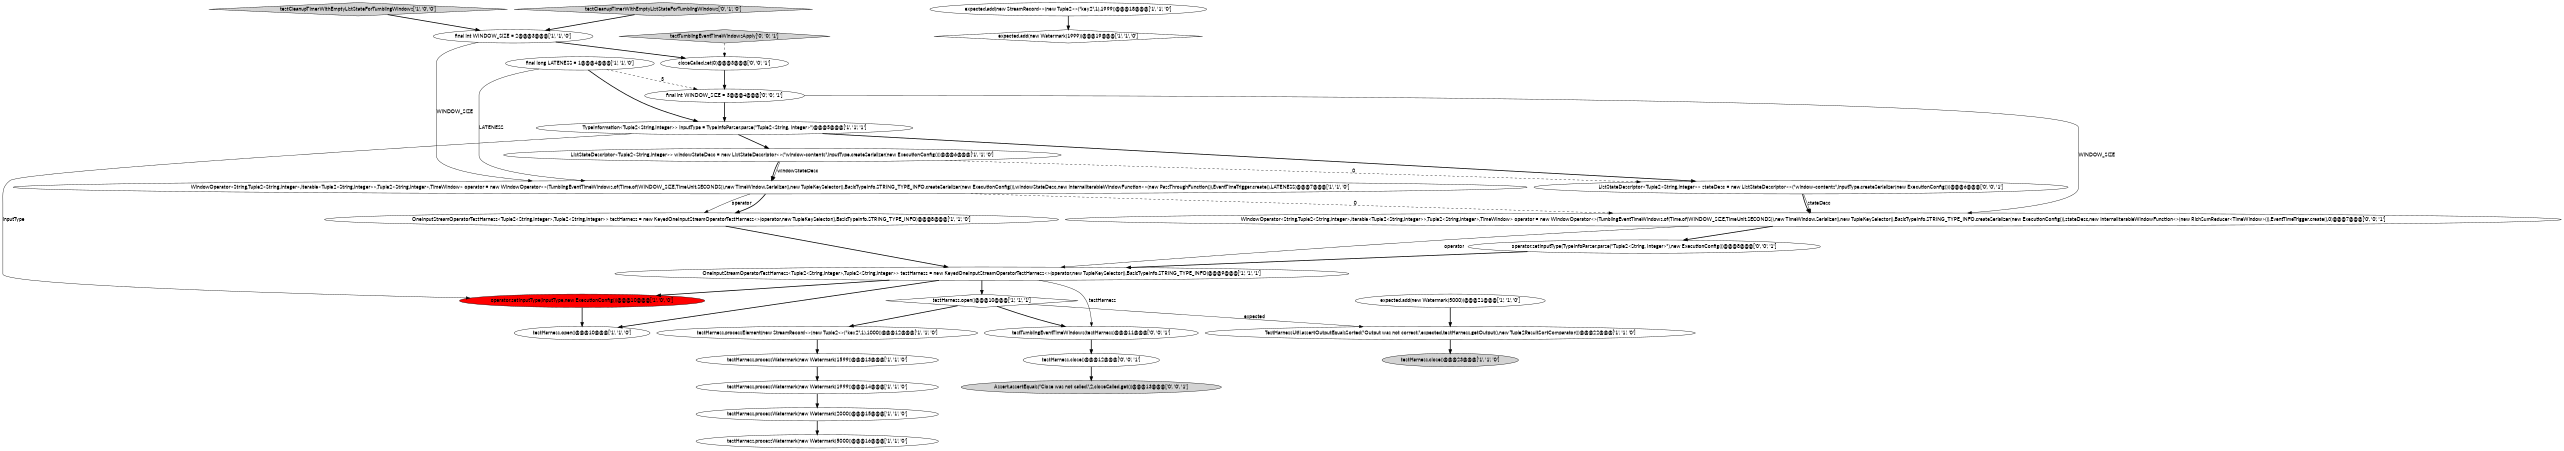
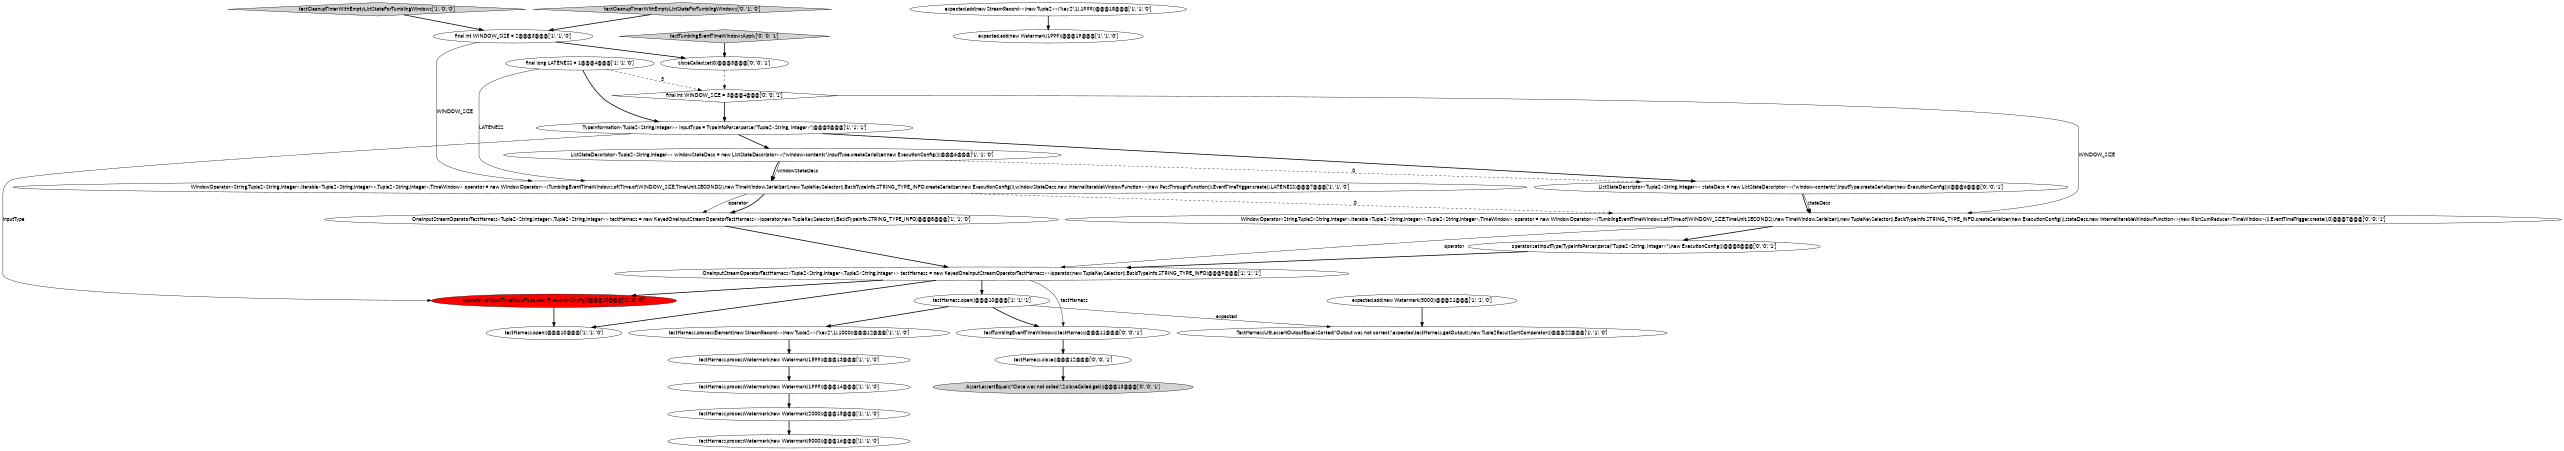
(1068, 36) -> (1048, 36)
(725, 48) -> (725, 48)
(725, 78) -> (725, 78)
(725, 96) -> (725, 96)
(982, 301) -> (982, 301)
(1450, 360) -> none
